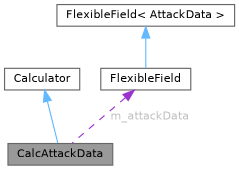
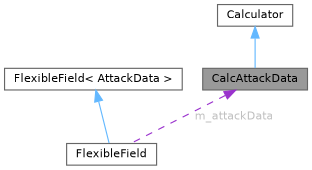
(99, 120) -> (178, 119)
